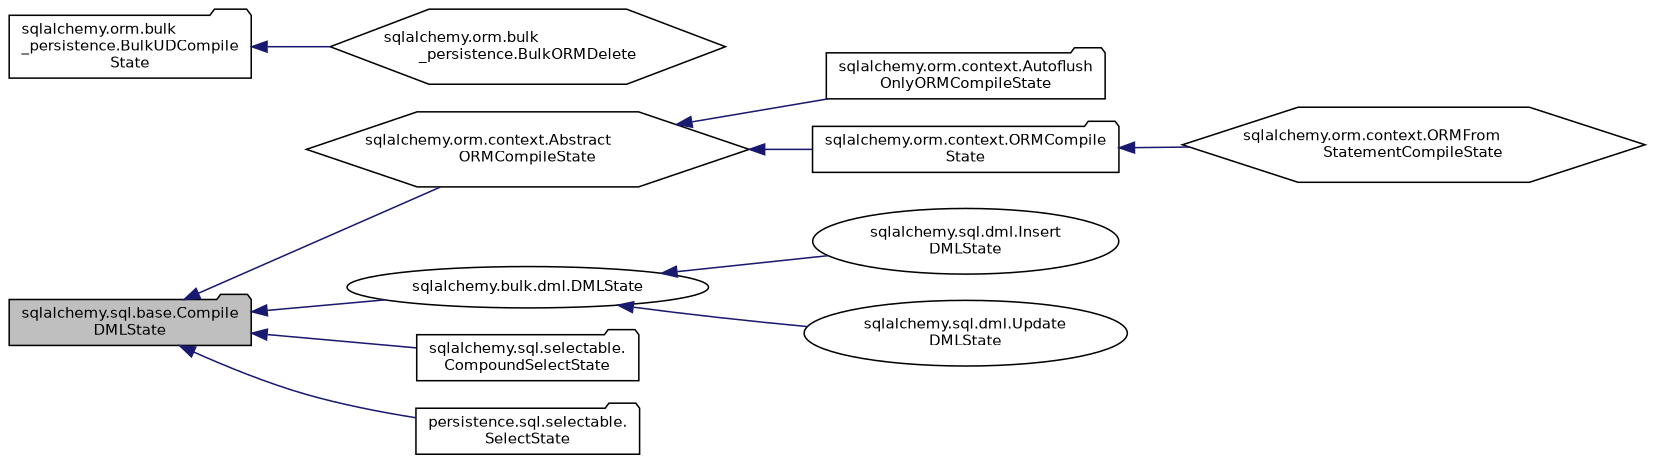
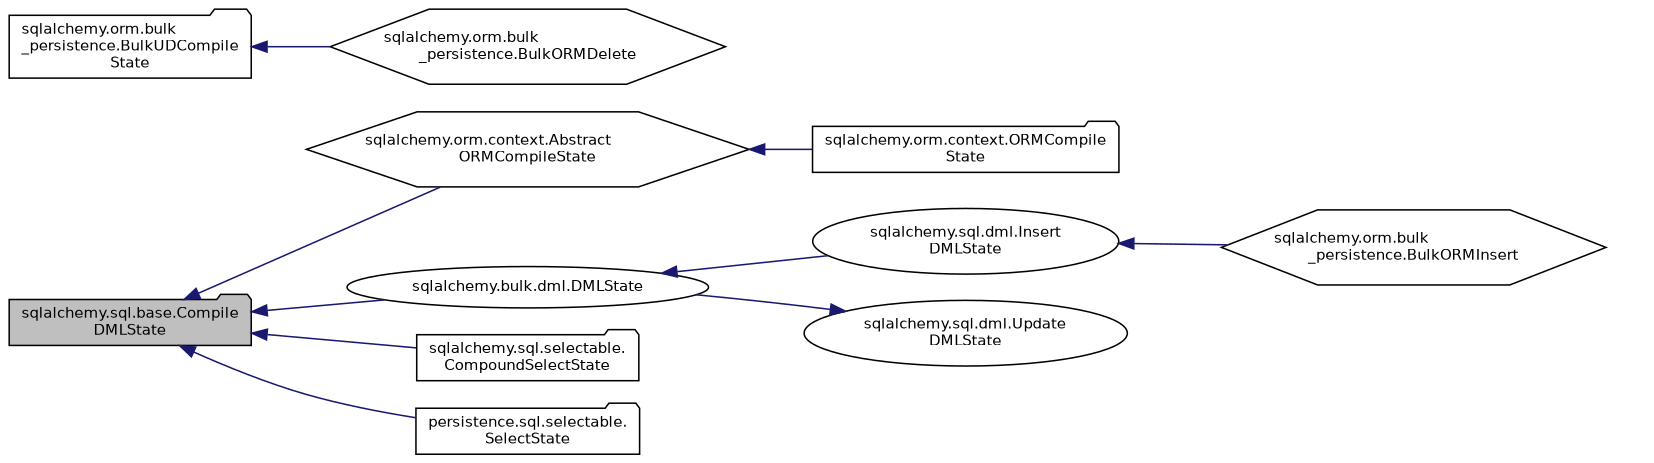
(966, 76) -> none
(1414, 145) -> none
none -> (1414, 247)
(721, 318) -> (763, 302)
